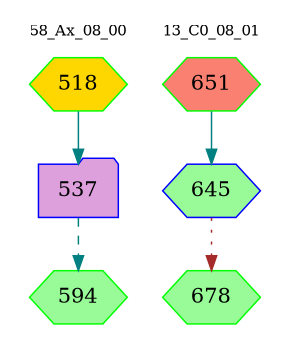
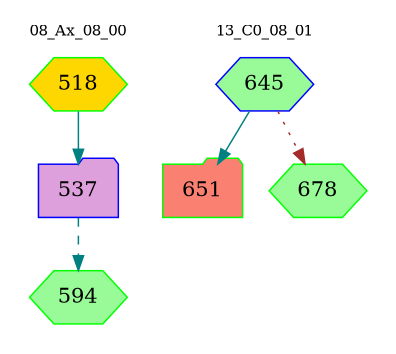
(78, 32) -> (78, 32)
(212, 84) -> (203, 191)
(212, 130) -> (237, 131)
